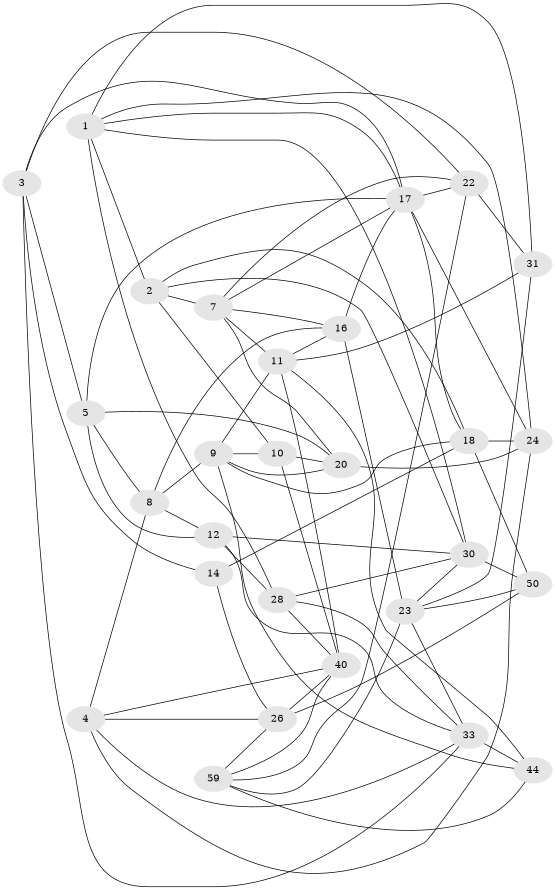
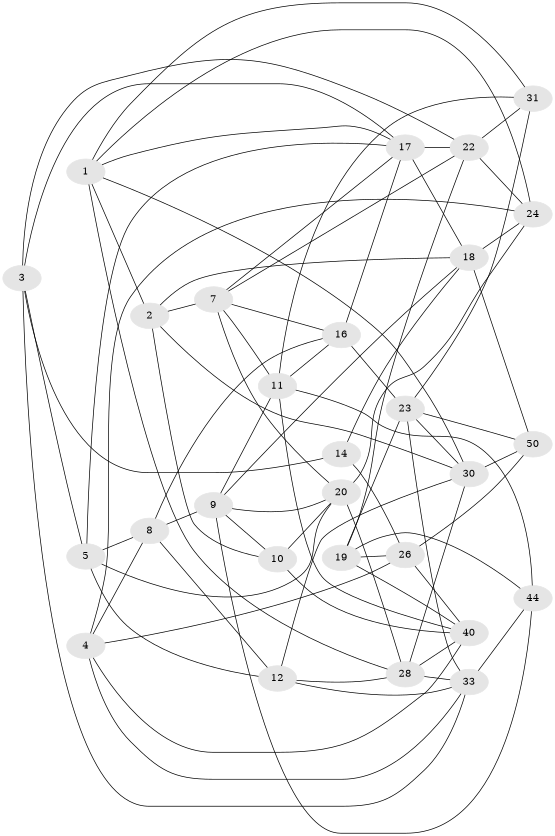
(469, 320) -> (501, 181)
none -> (376, 583)
(214, 779) -> (341, 558)
